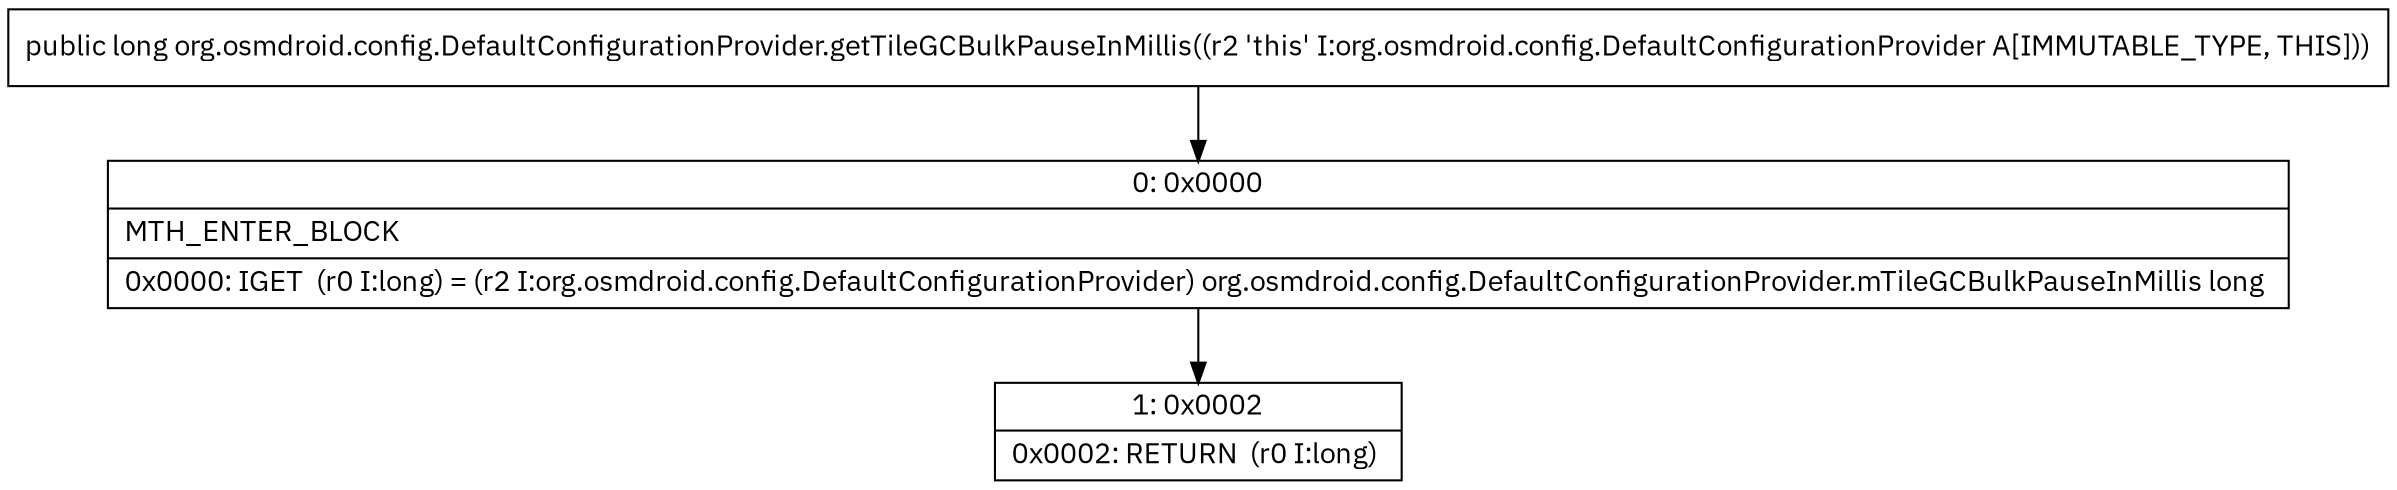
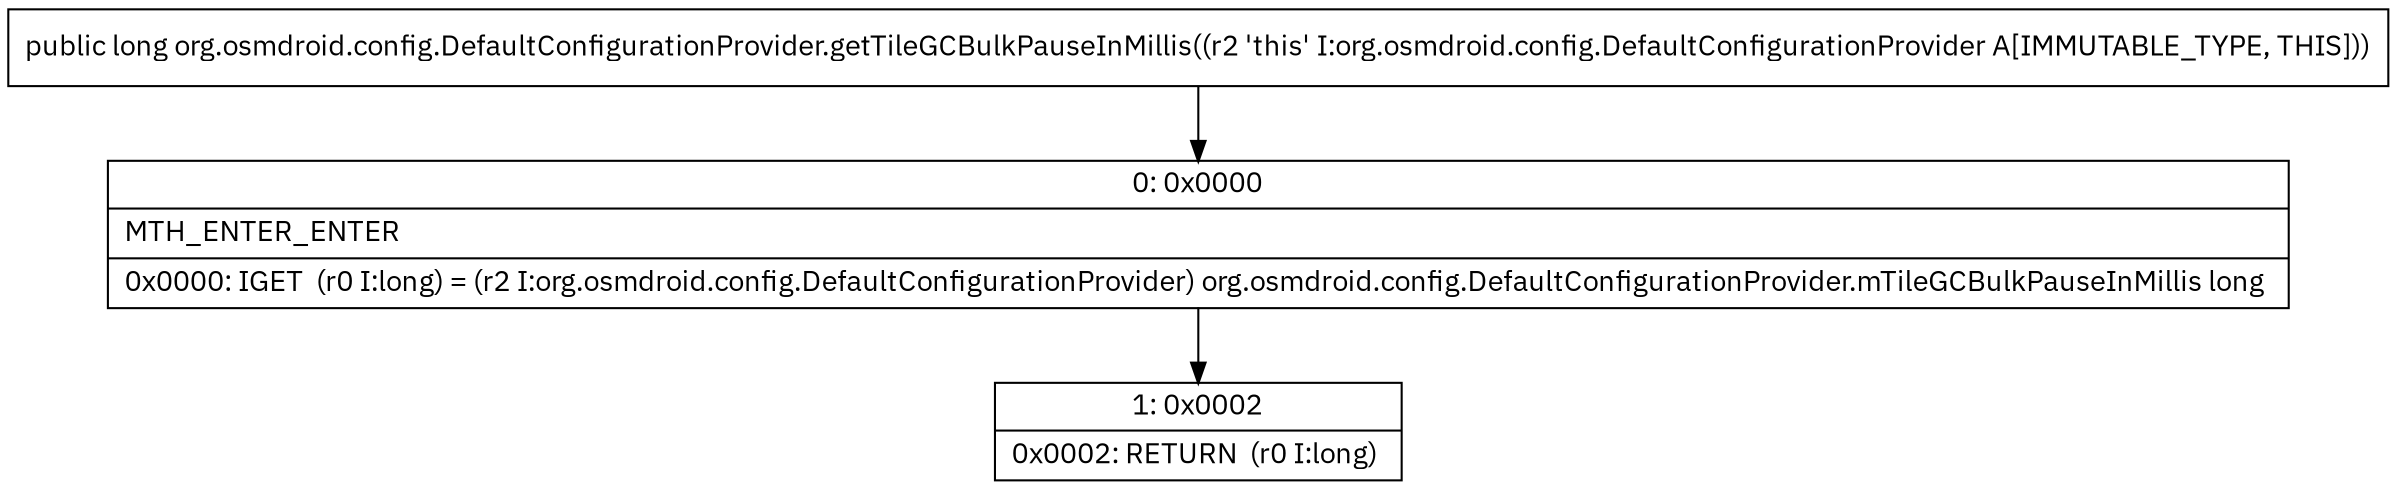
(262, 232) -> (262, 232)
